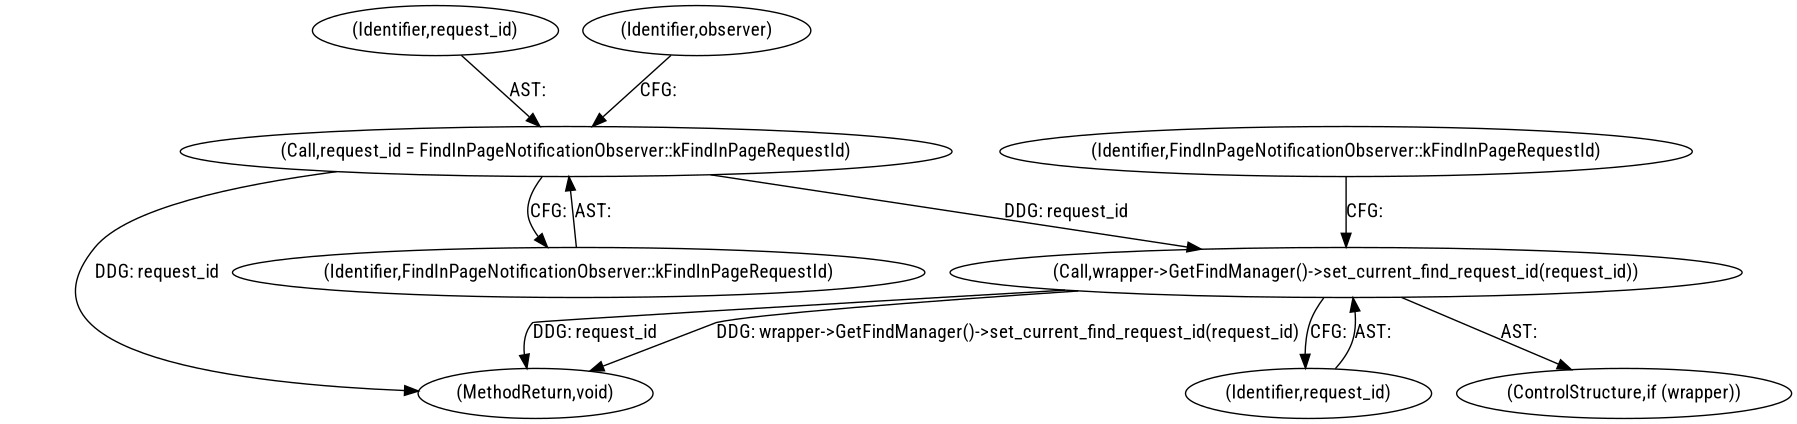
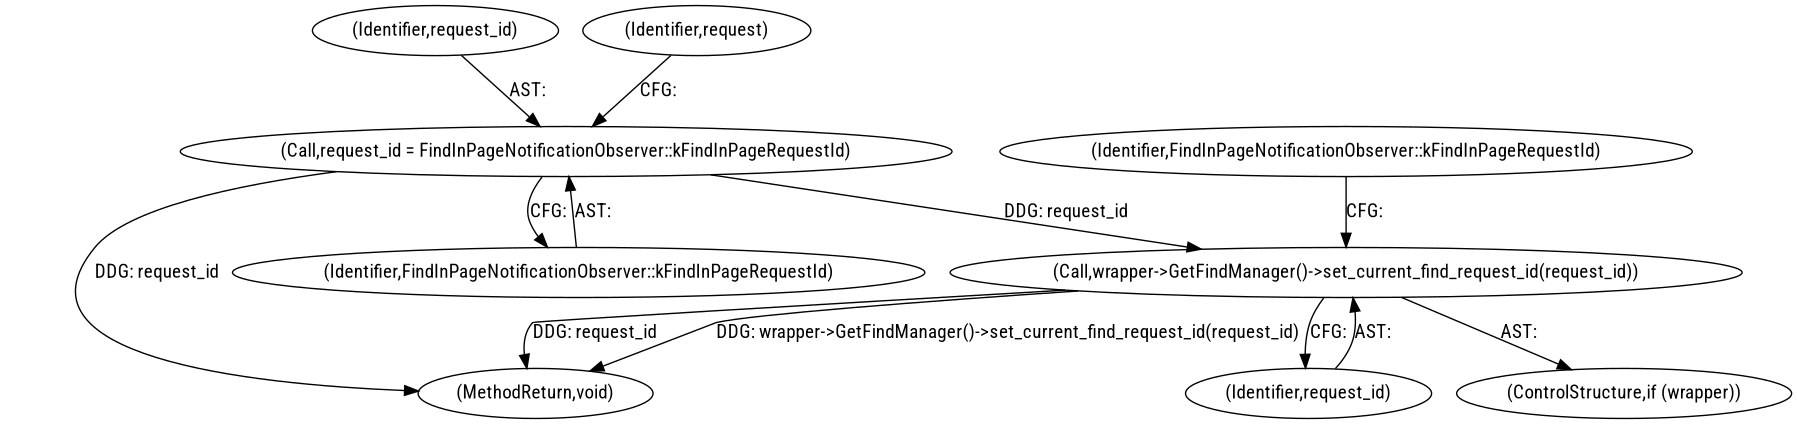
(697, 31) -> (697, 31)
